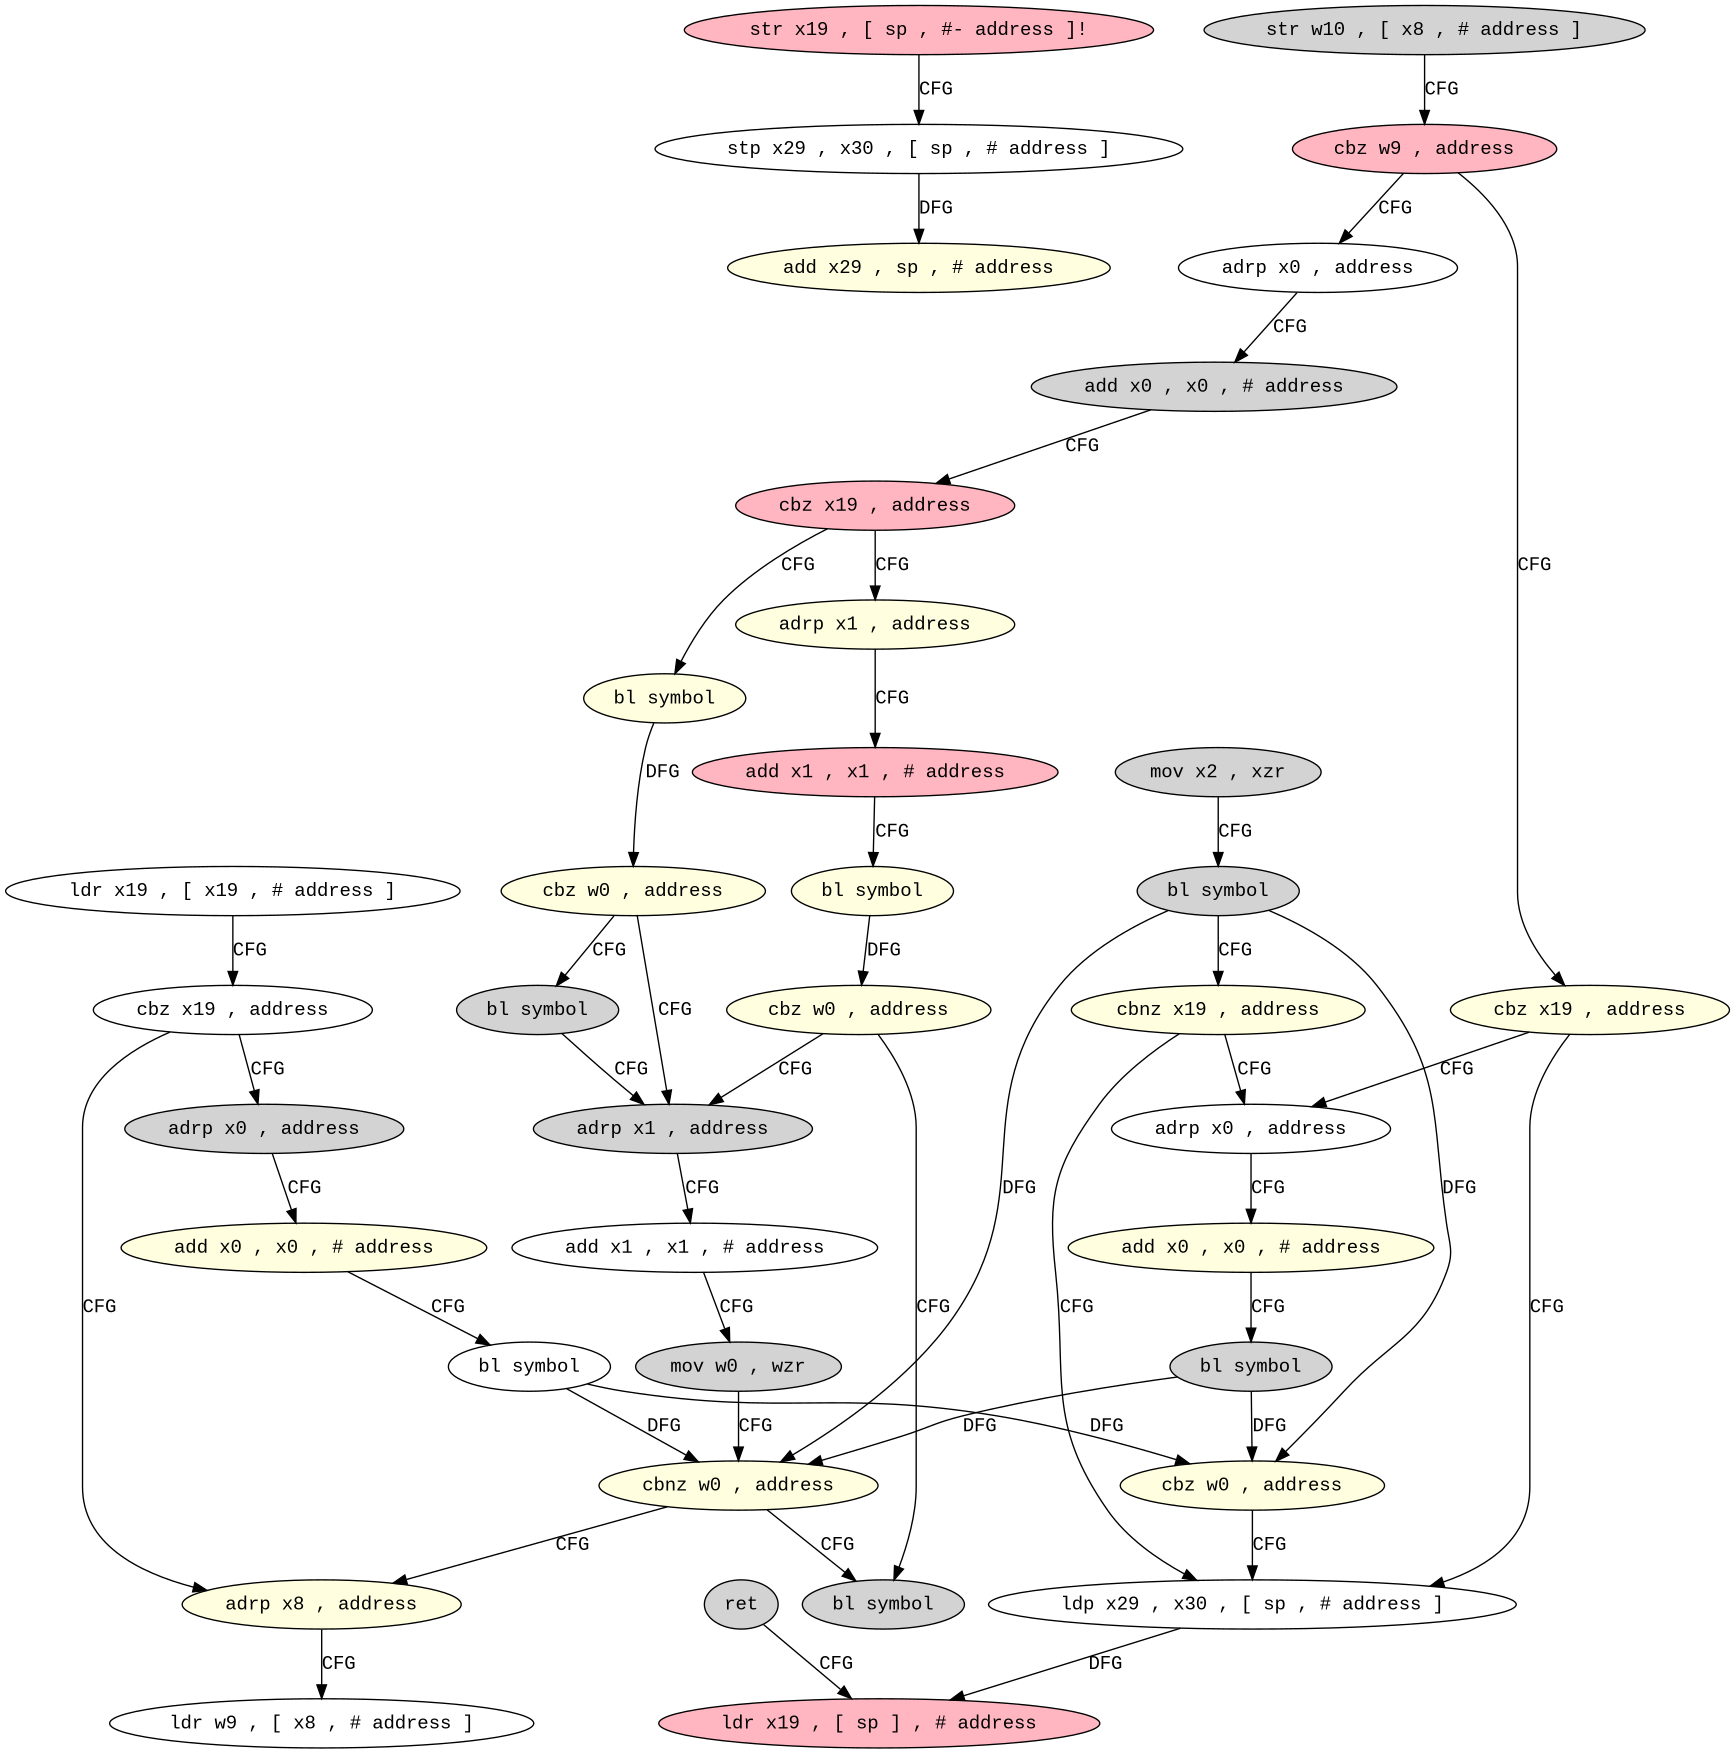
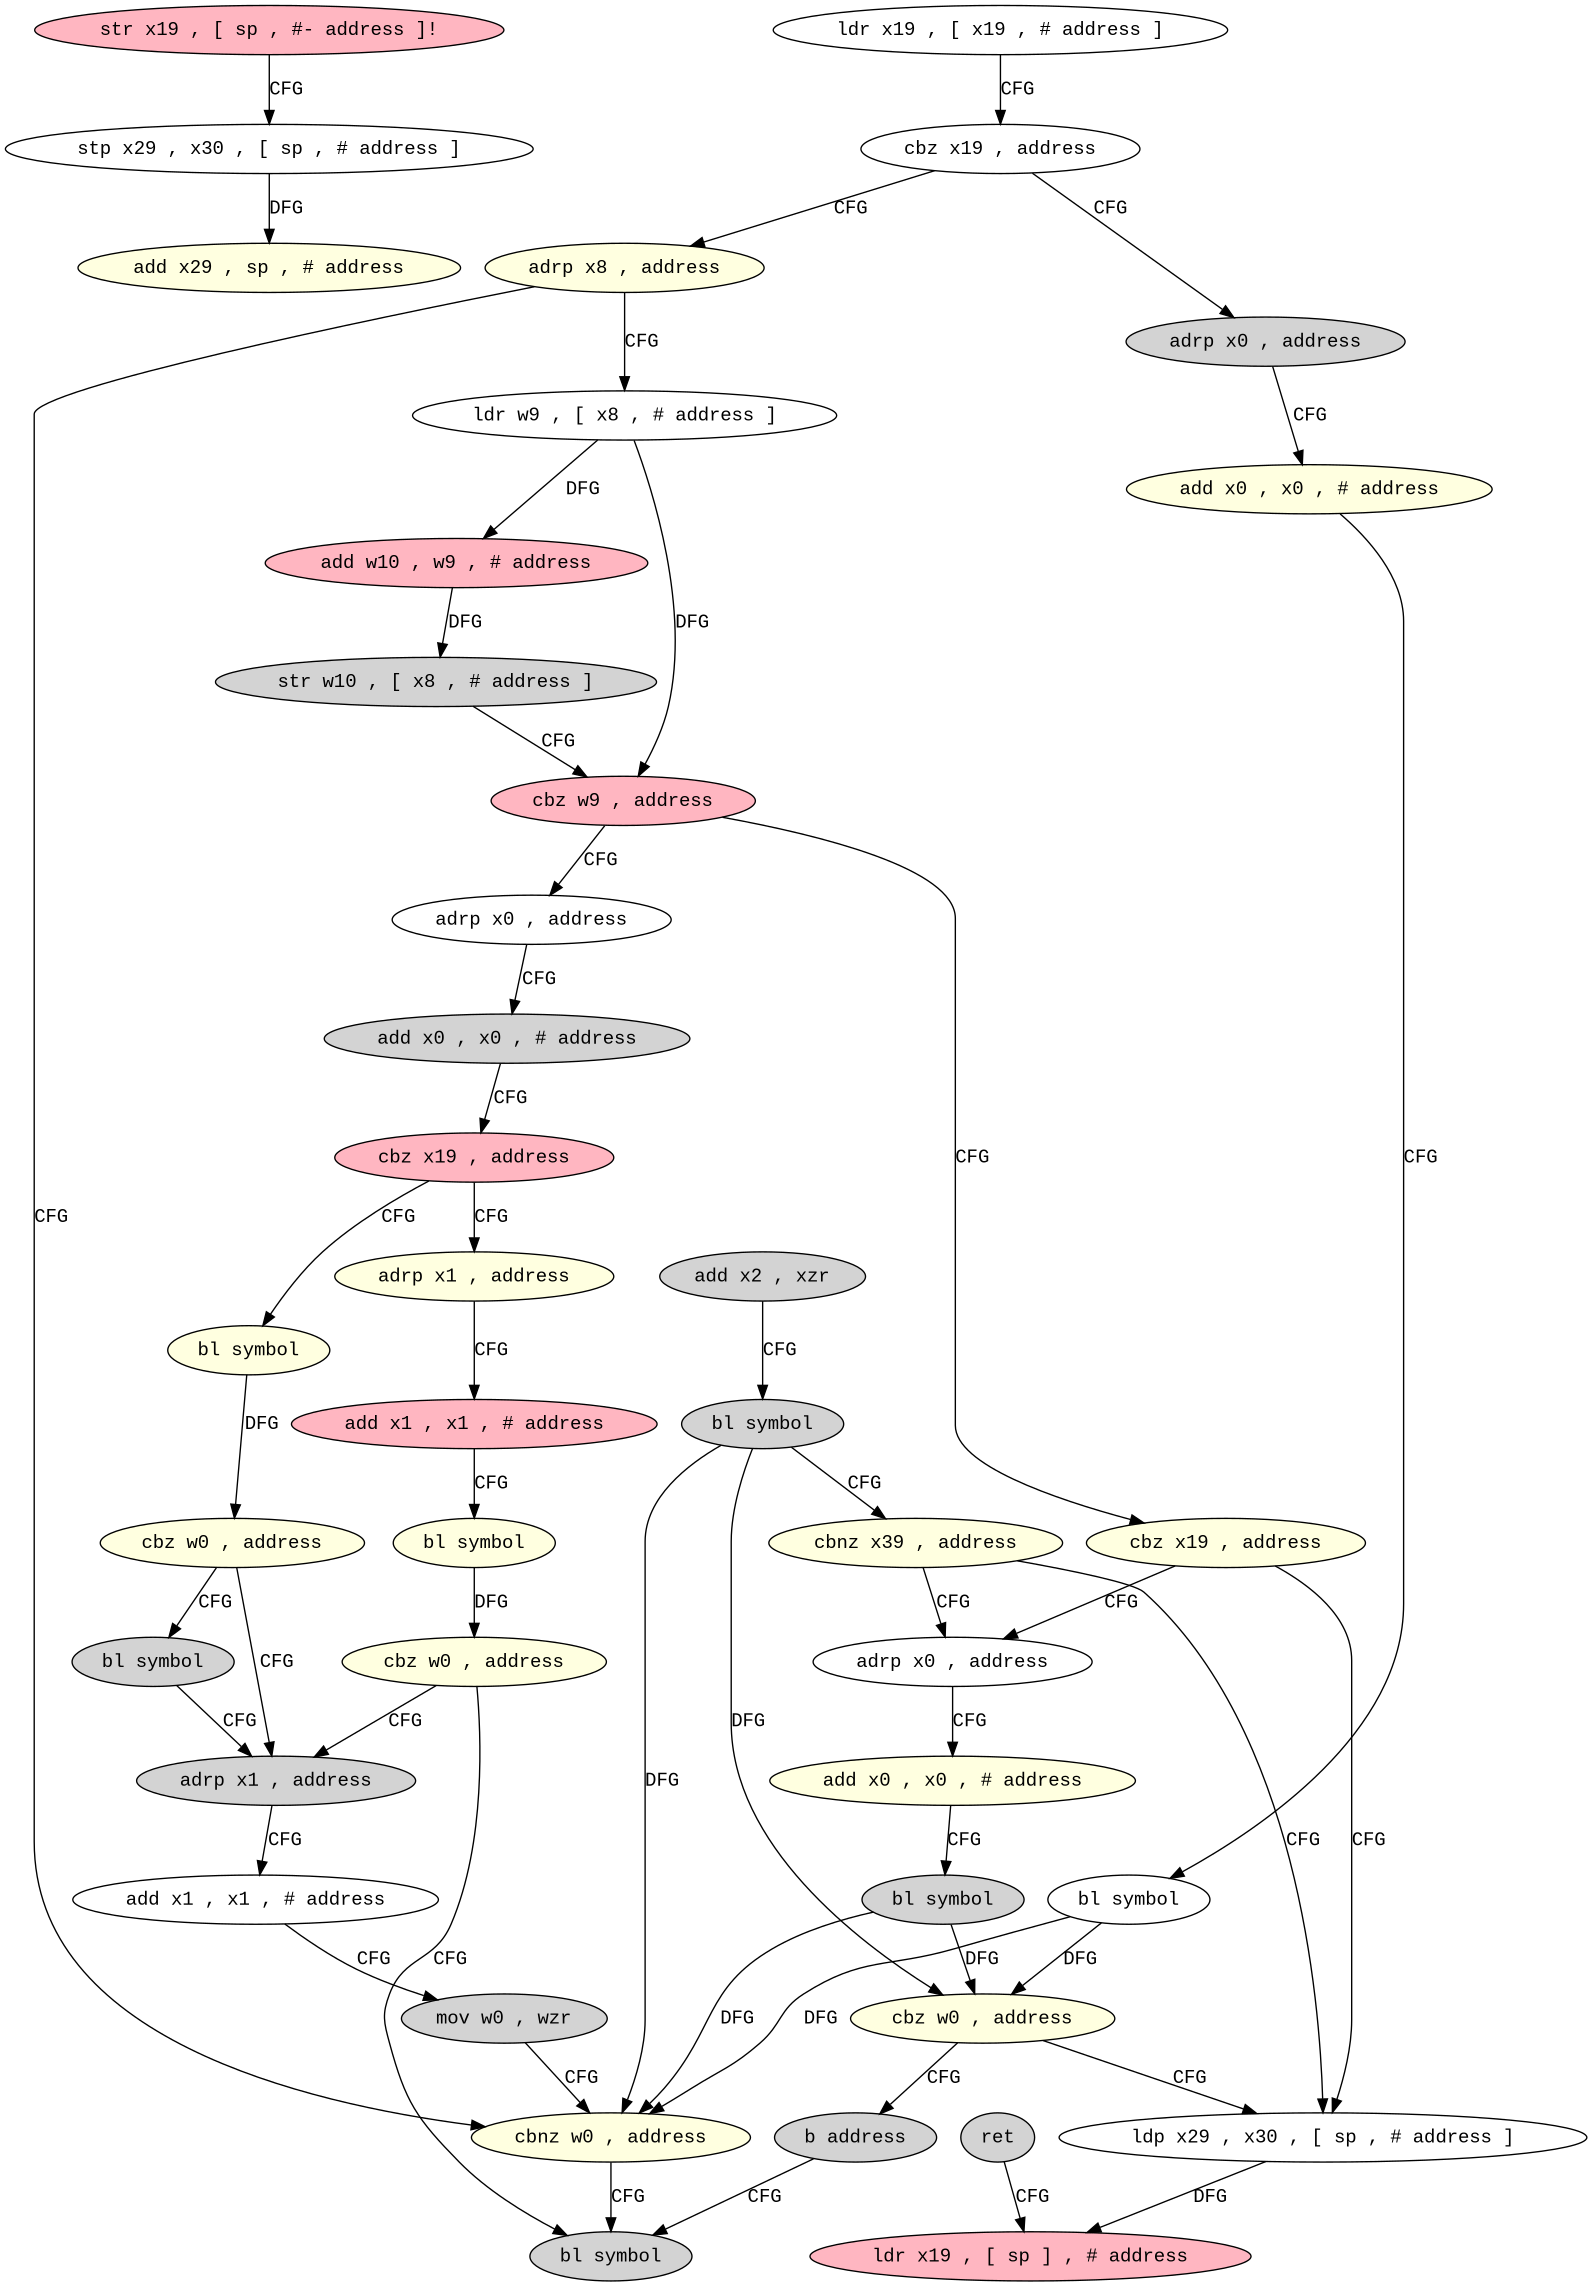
none -> (457, 563)
none -> (673, 602)
(1218, 772) -> (763, 1276)
(1218, 1010) -> (916, 1543)
(537, 1543) -> (34, 1152)
none -> (856, 2137)
